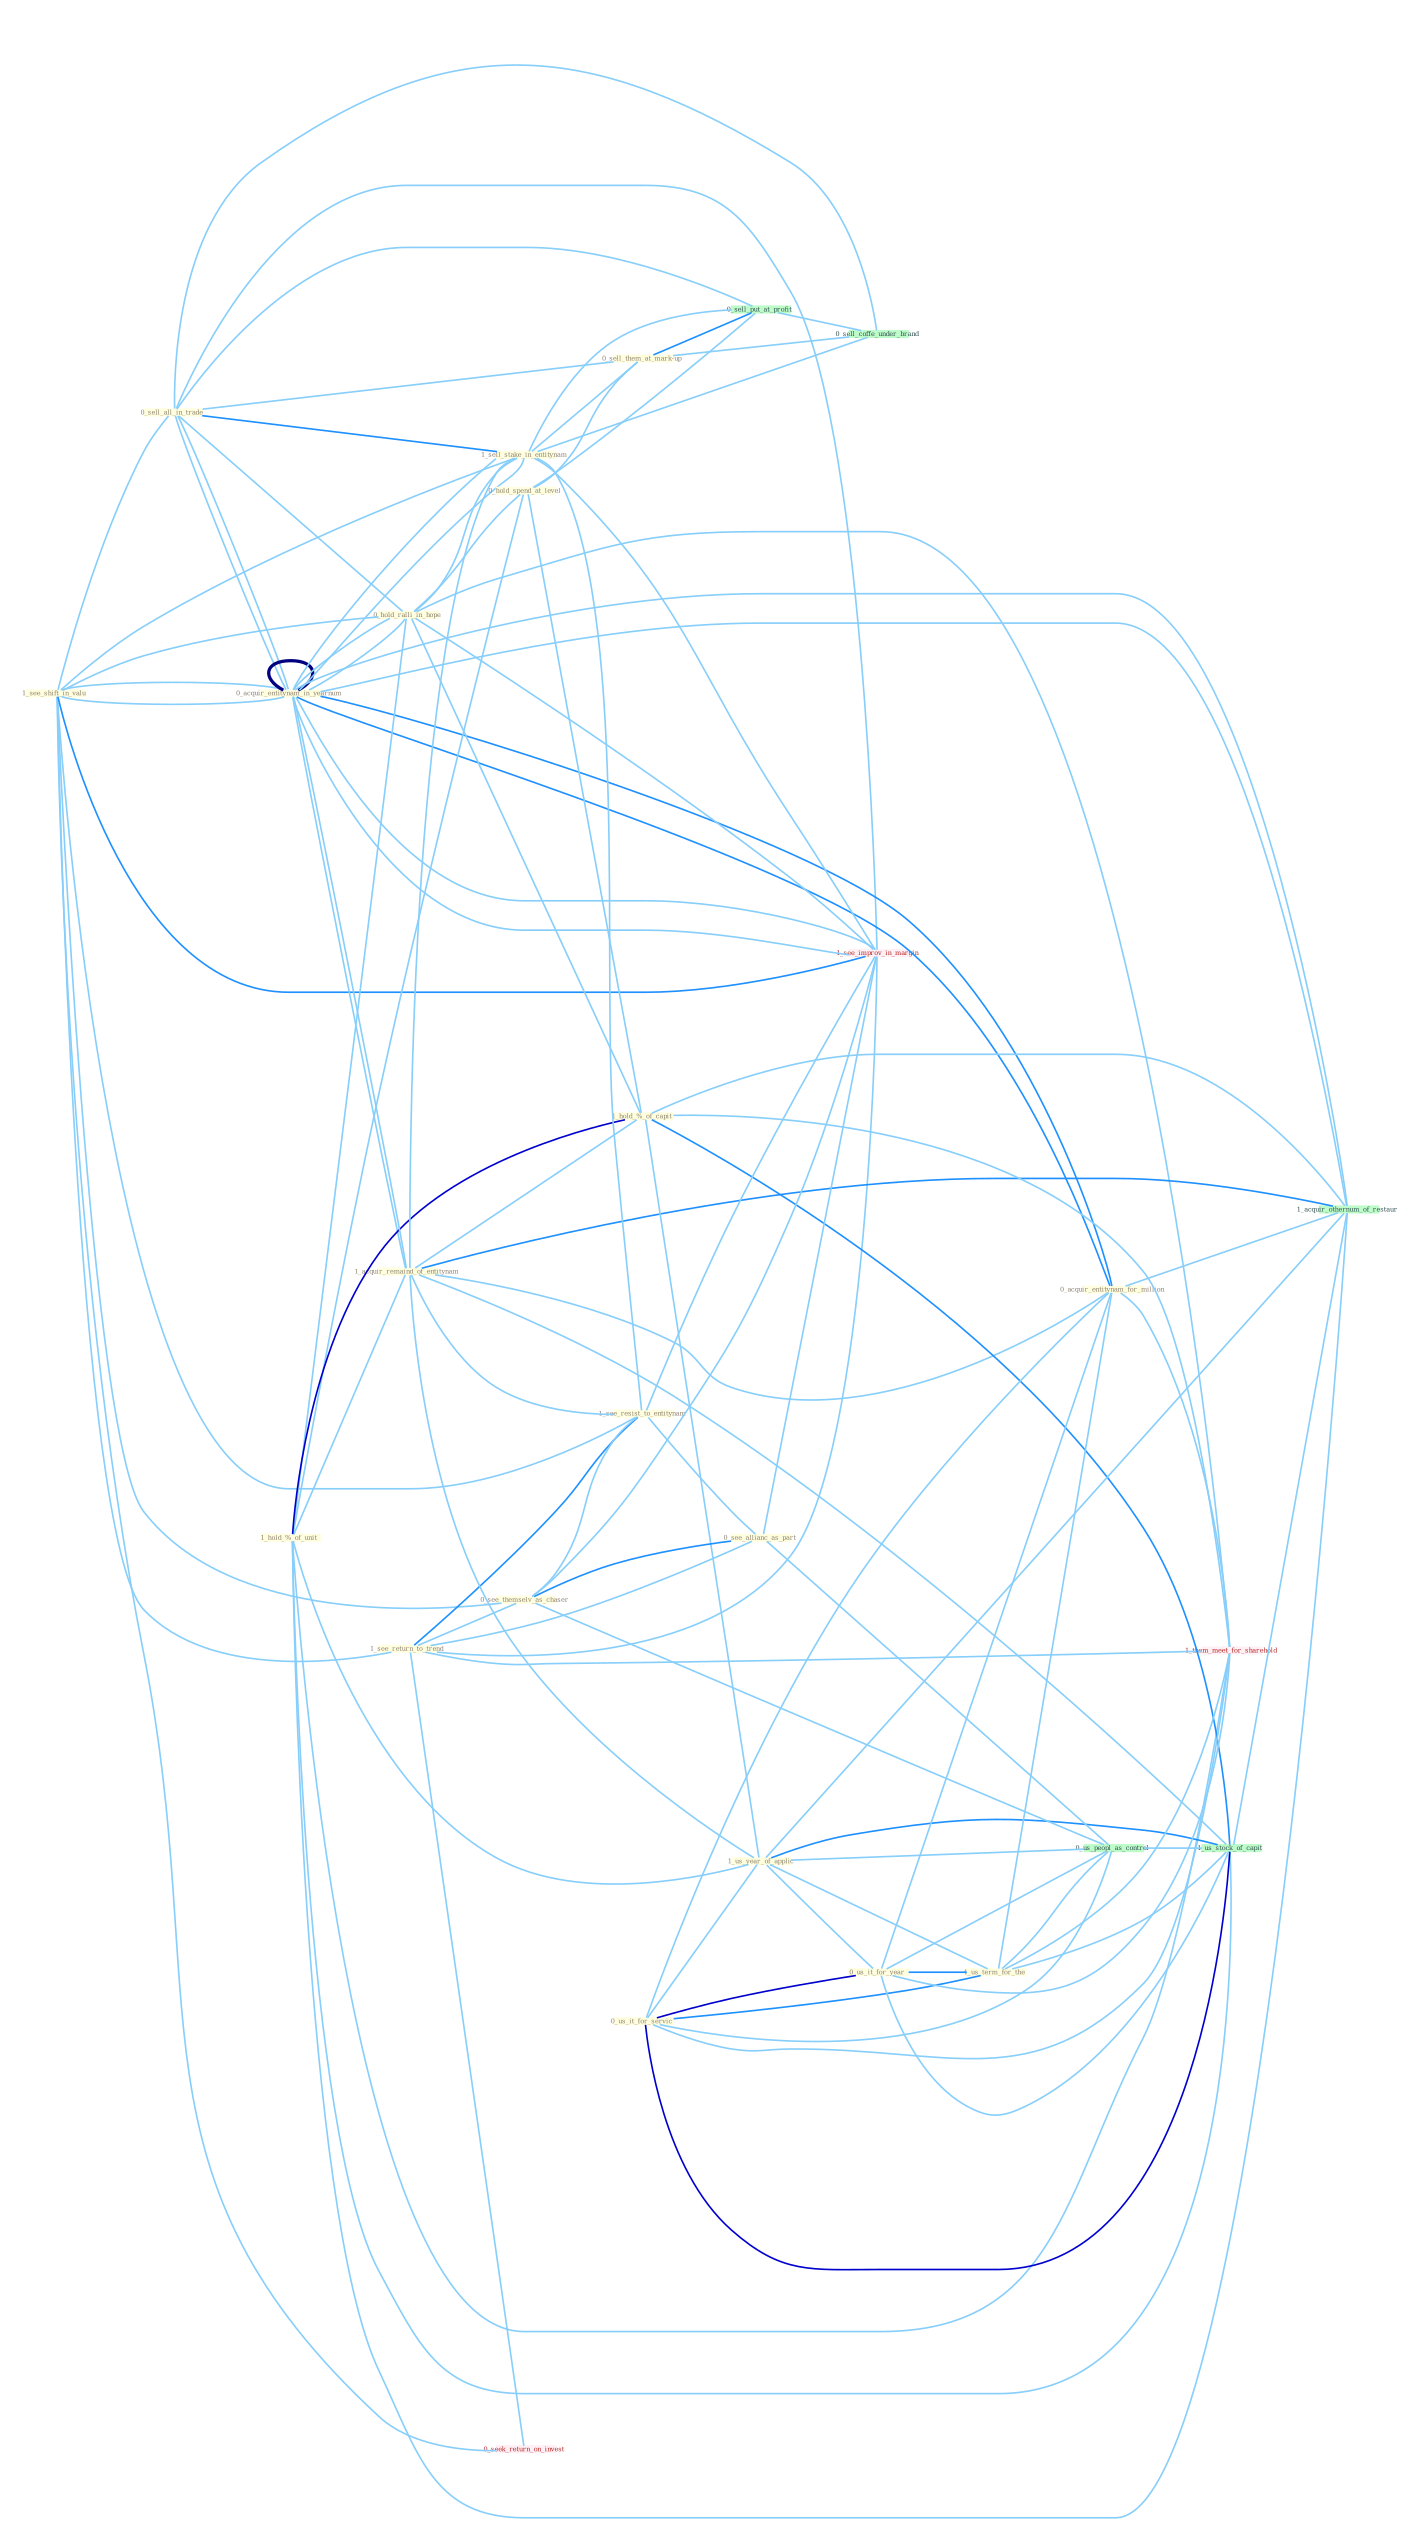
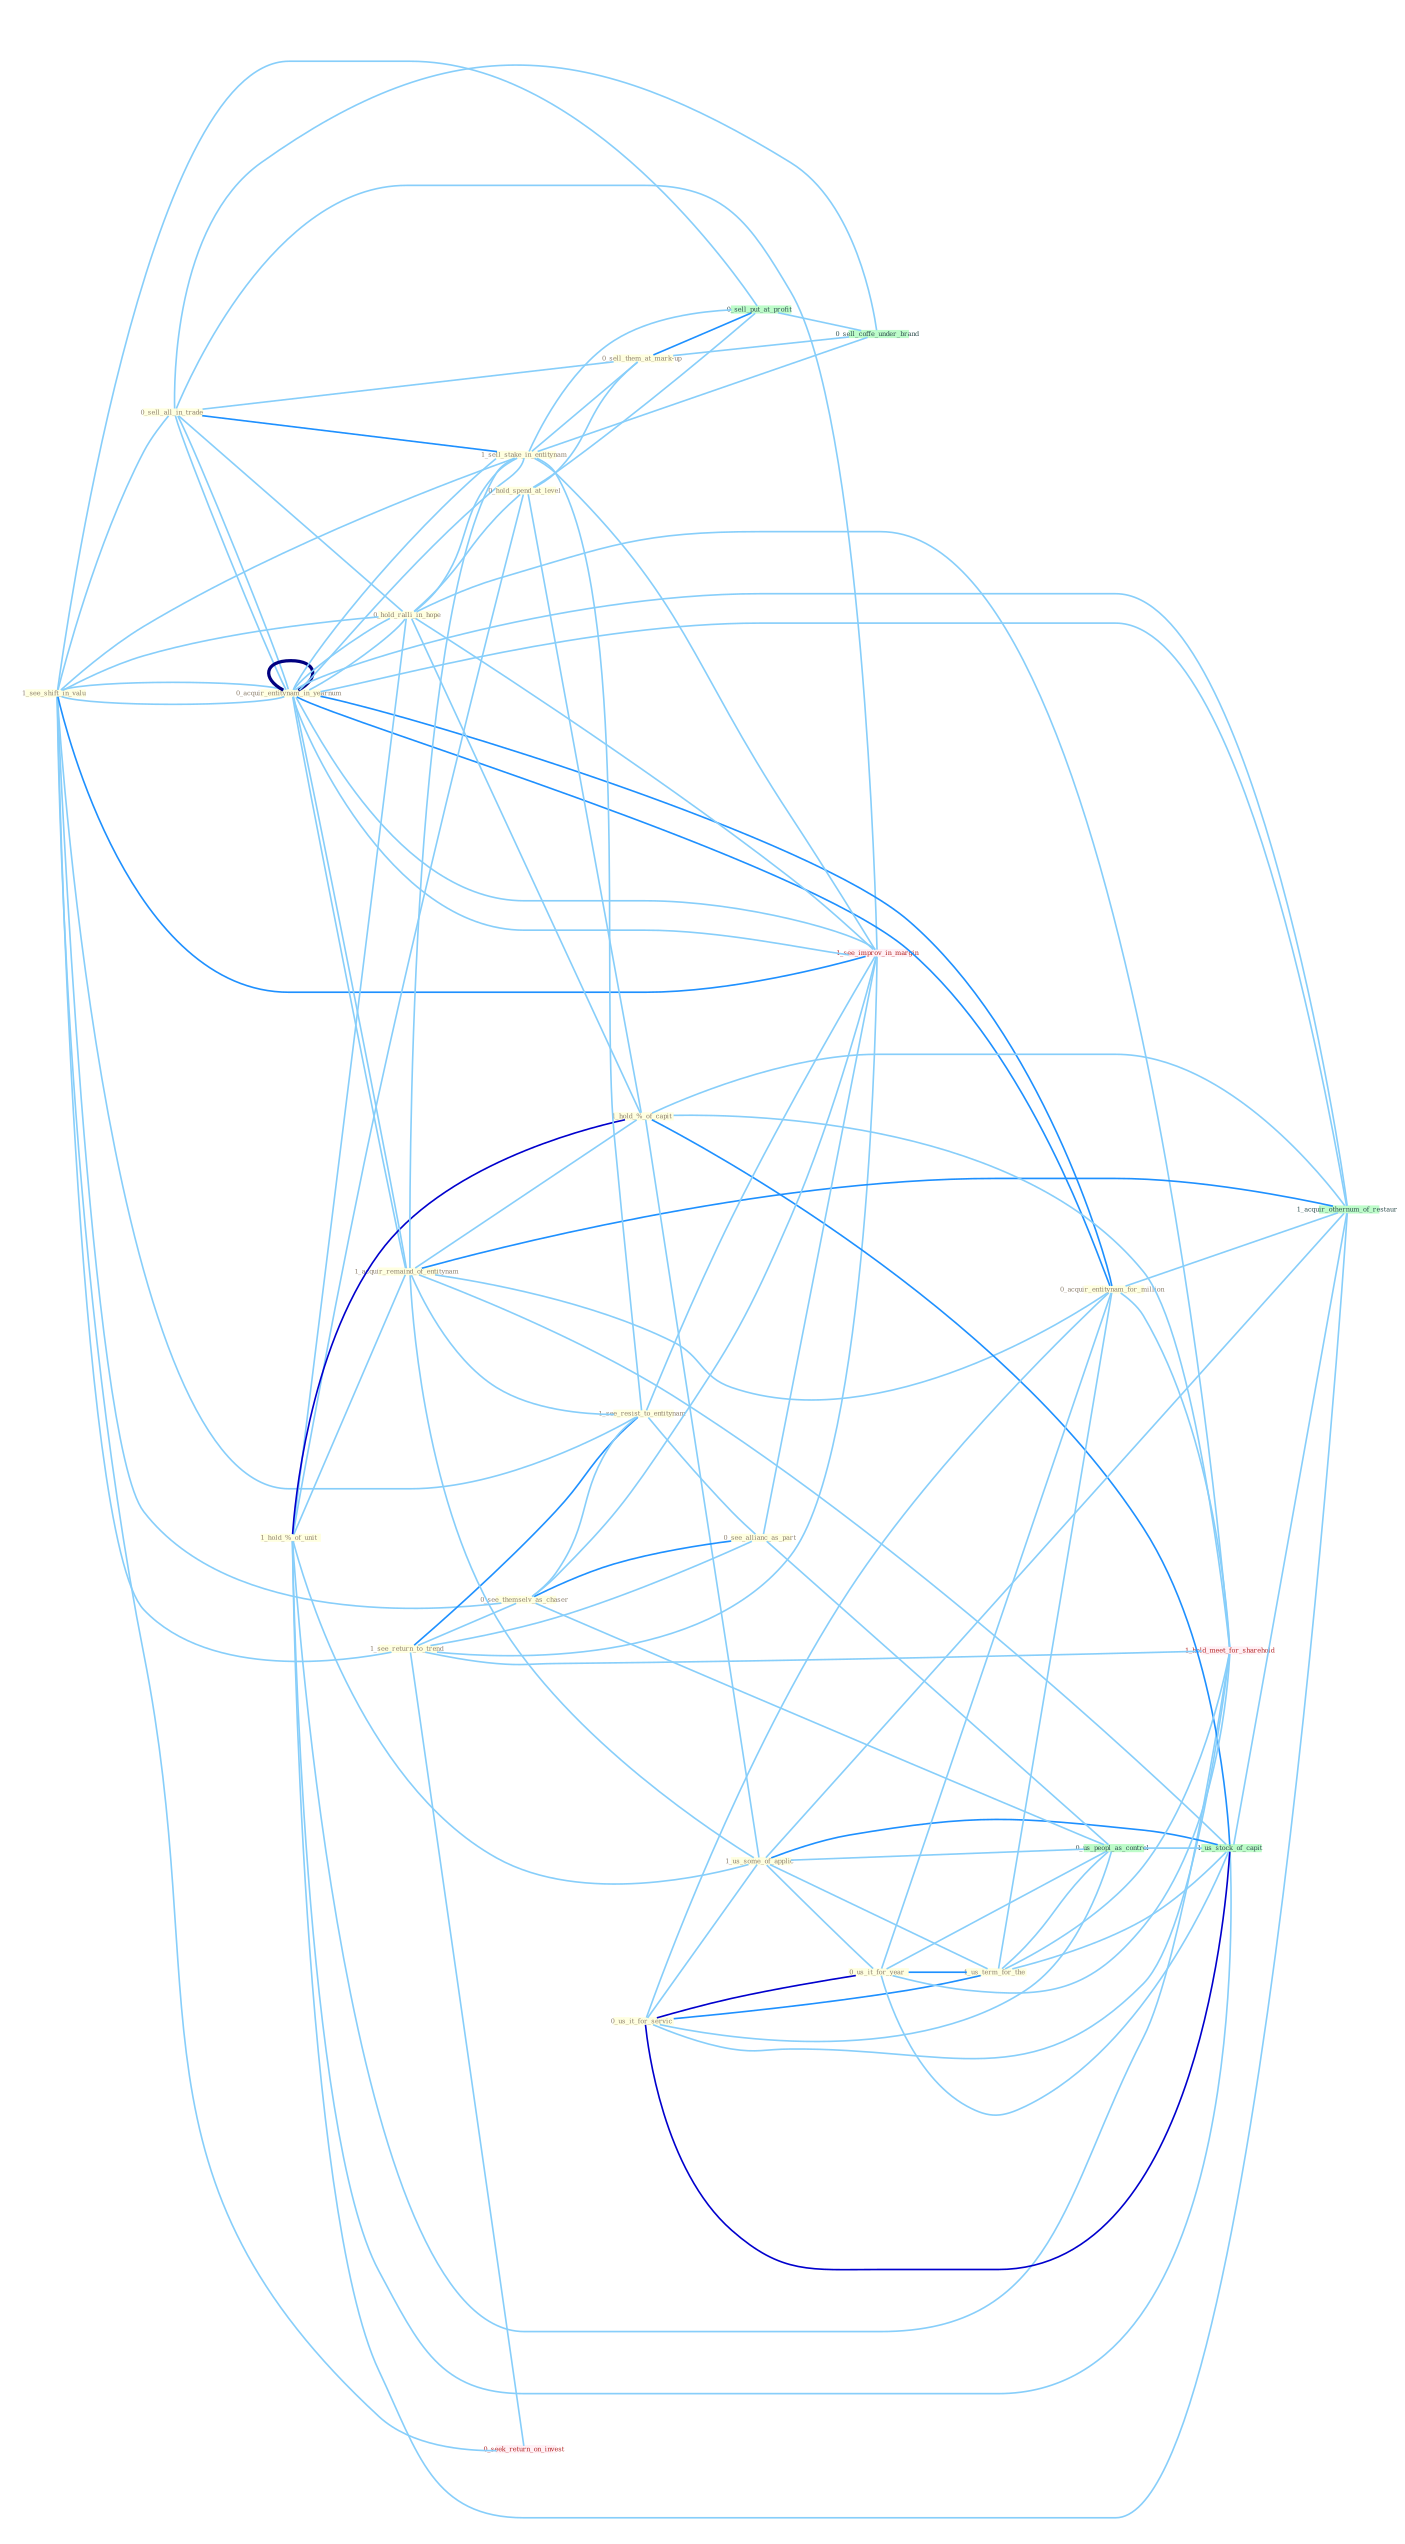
(439, 247) -> (233, 94)
(1232, 1650) -> (1232, 1650)
(761, 1861) -> (761, 1861)
